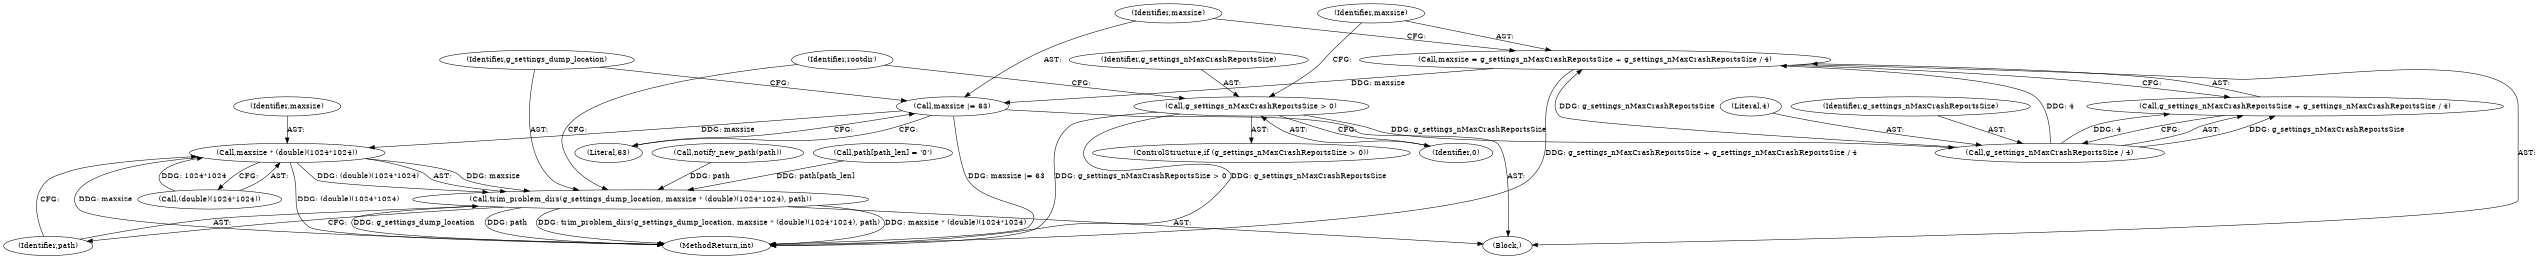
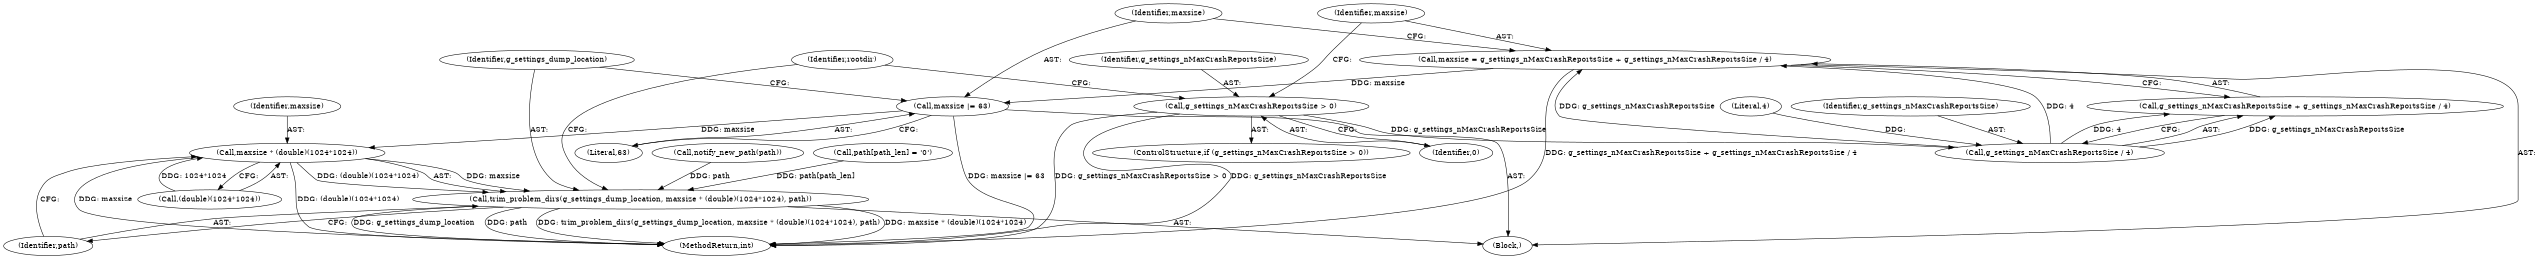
(845, 130) -> (845, 130)
(1897, 130) -> (1897, 130)
